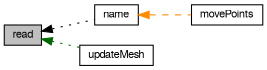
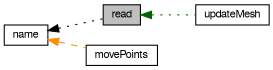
(74, 24) -> (81, 23)
